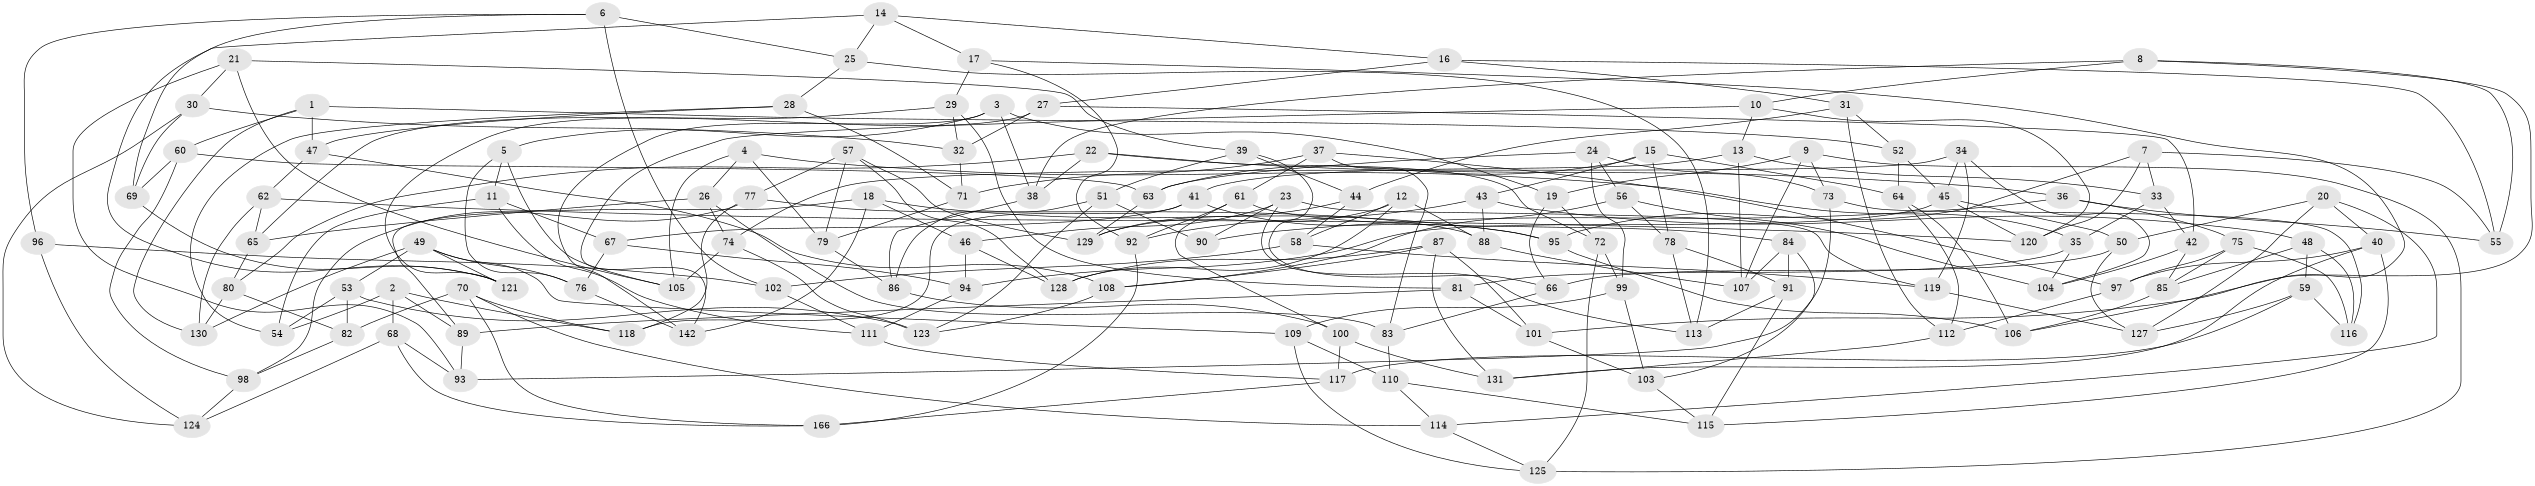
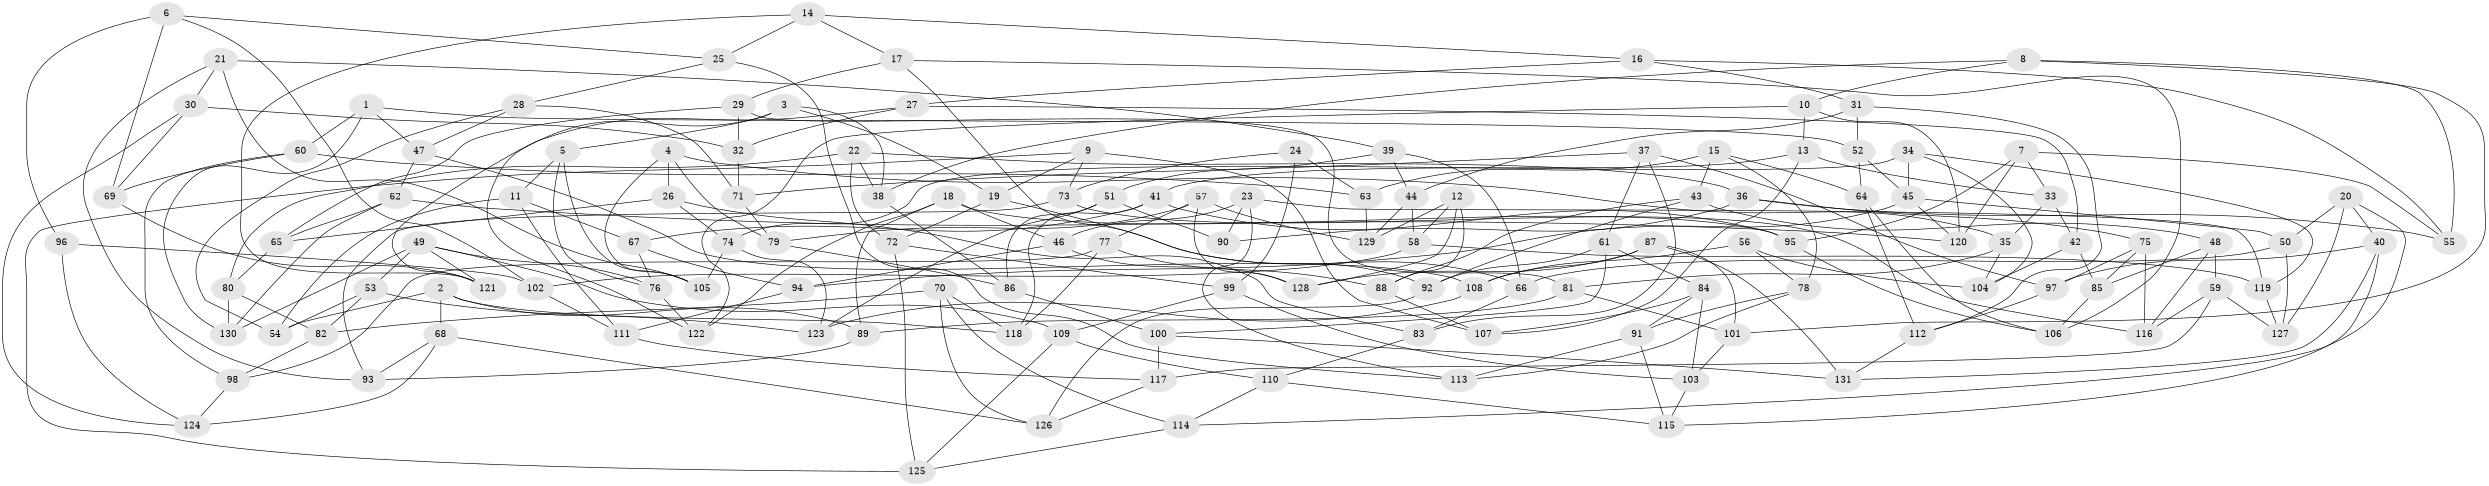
(1609, 177) -> none
(688, 335) -> (697, 335)
(822, 426) -> (1044, 426)
